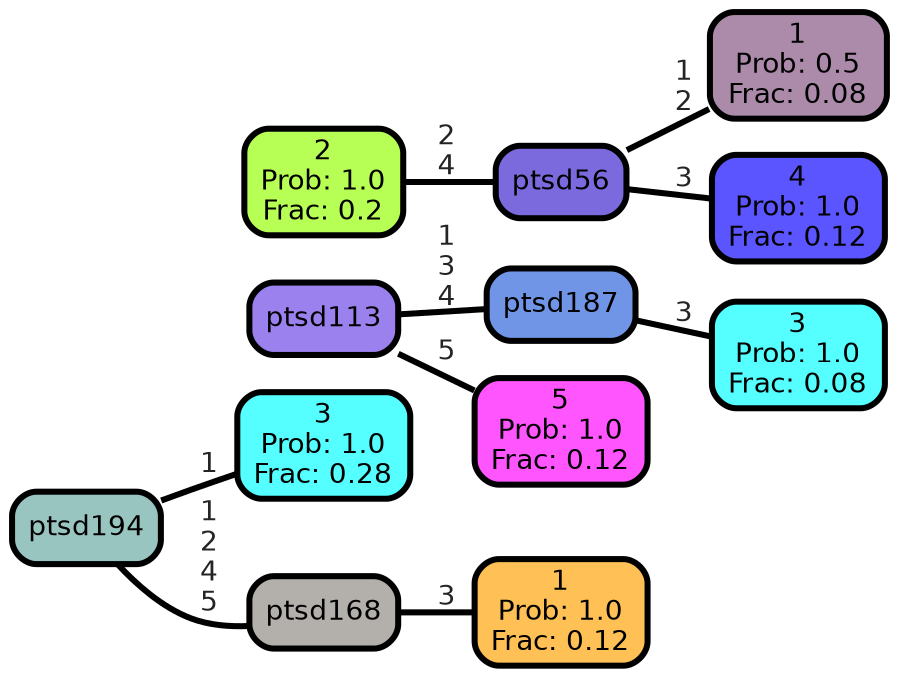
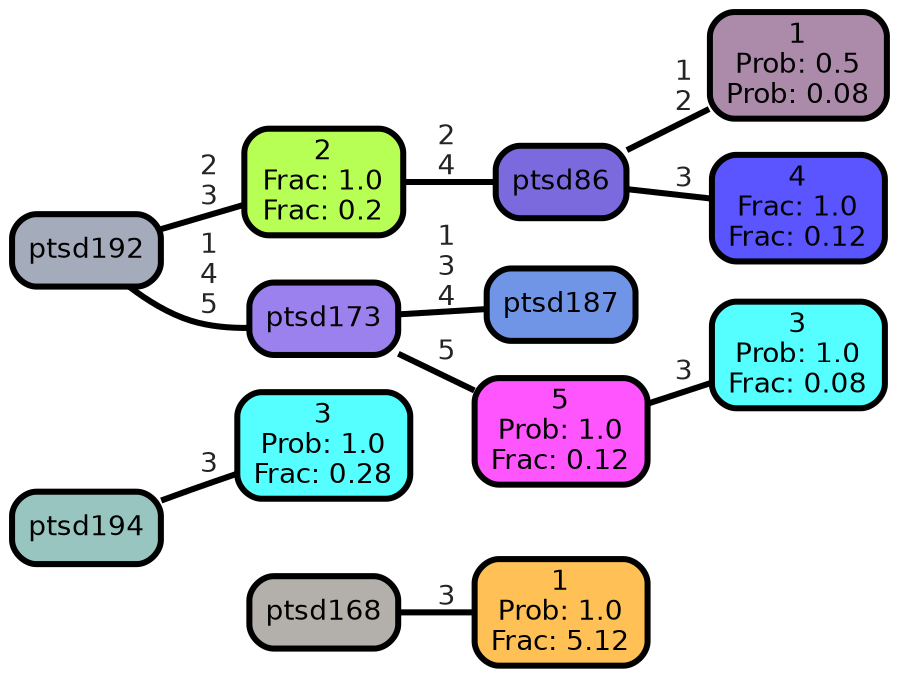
(798, 65) -> (798, 65)
(324, 182) -> (324, 182)
(561, 182) -> (561, 182)
(798, 208) -> (798, 208)
none -> (86, 250)
(324, 319) -> (324, 319)
(674, 329) -> (680, 393)
(205, 465) -> (205, 465)
(176, 611) -> none
(561, 612) -> (561, 612)
